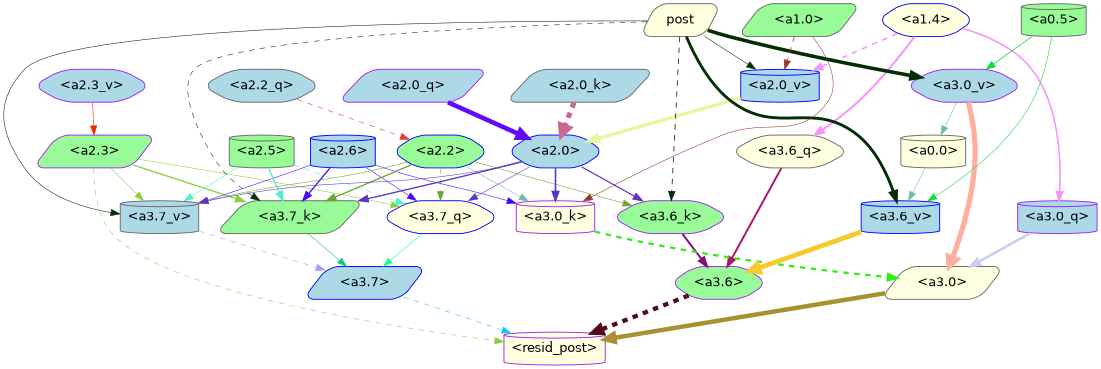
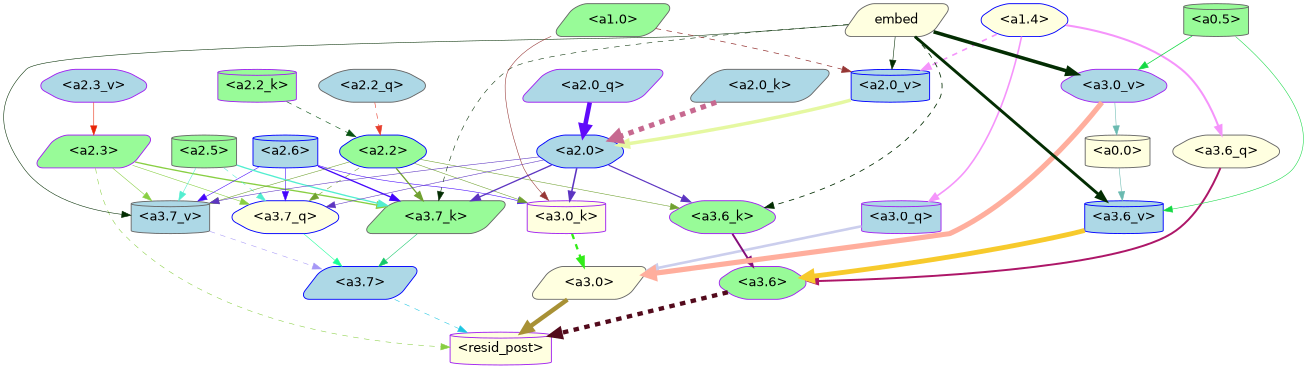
(681, 20) -> (897, 20)
none -> (257, 86)
(492, 181) -> (469, 182)
